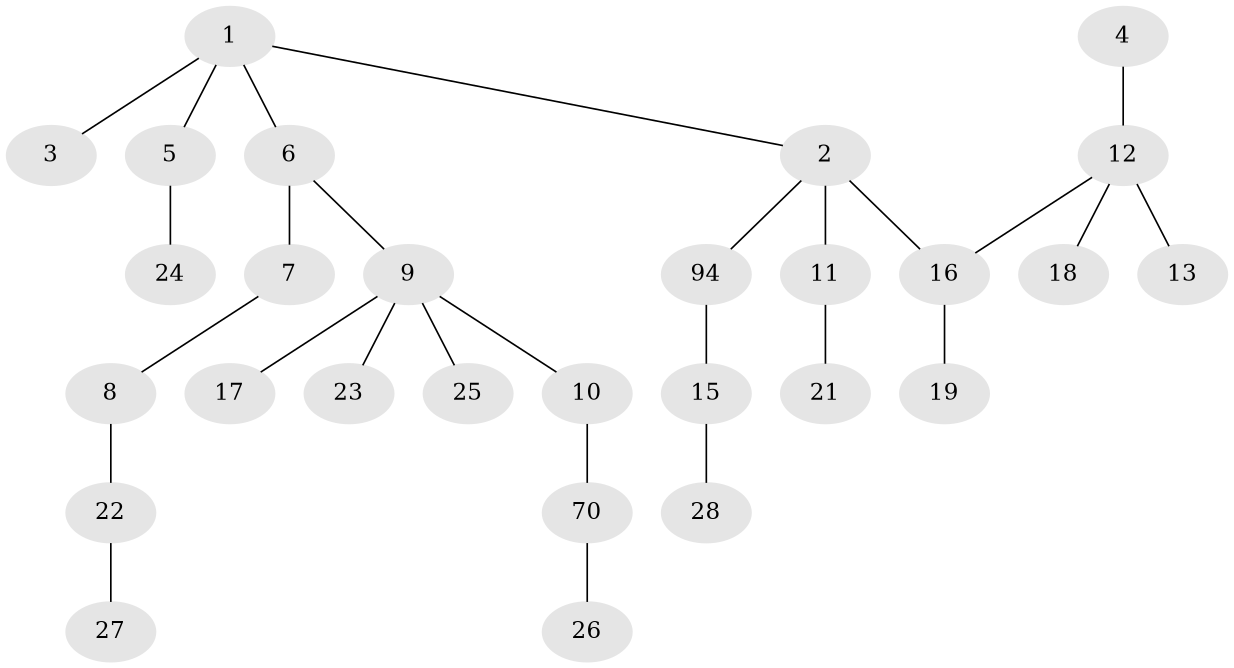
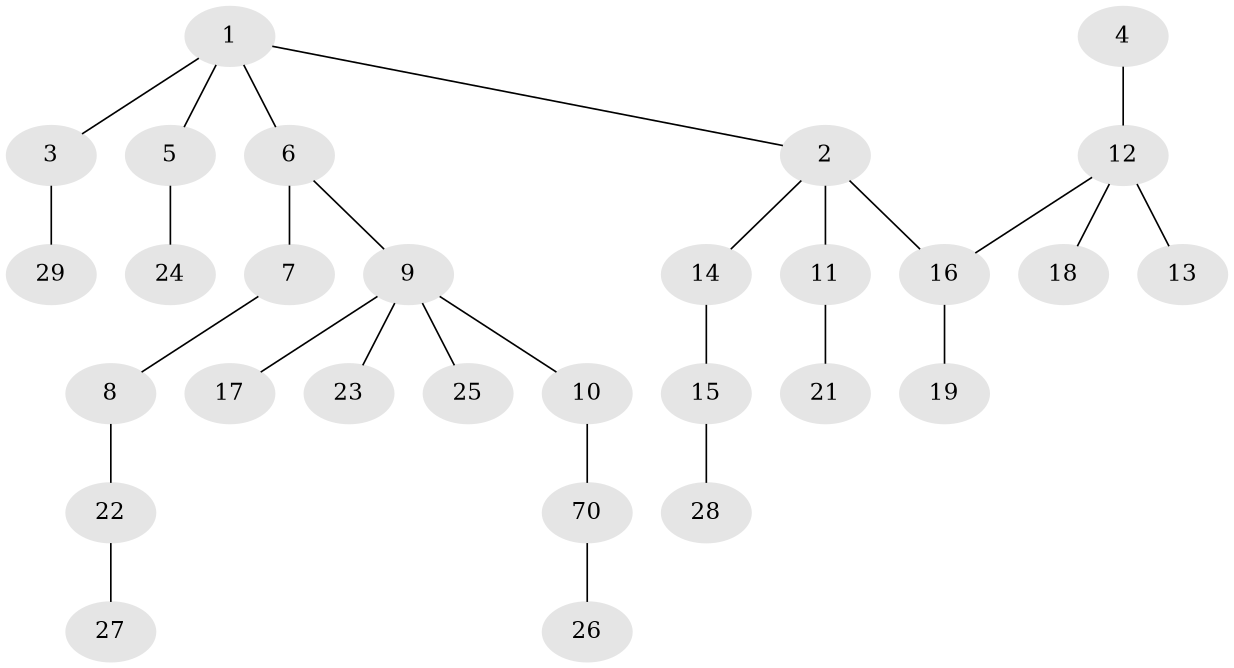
none -> (51, 275)
(706, 275) -> (706, 275)
